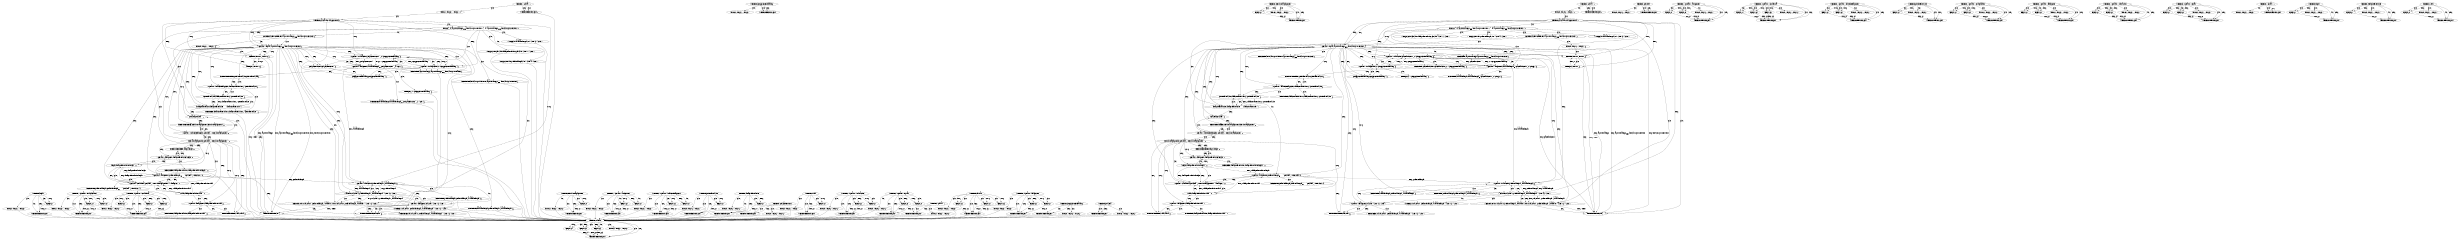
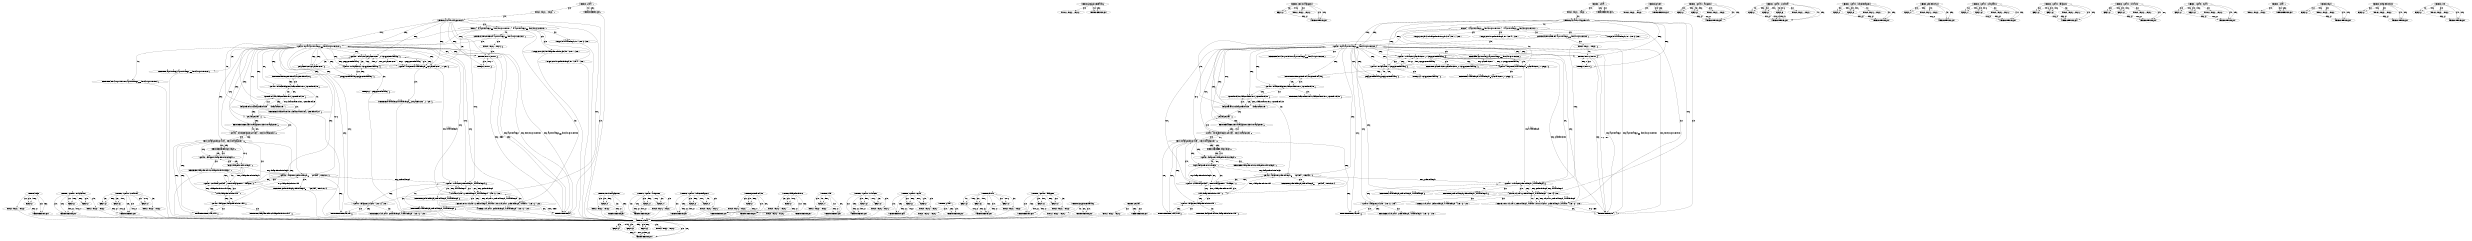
(782, 204) -> none
